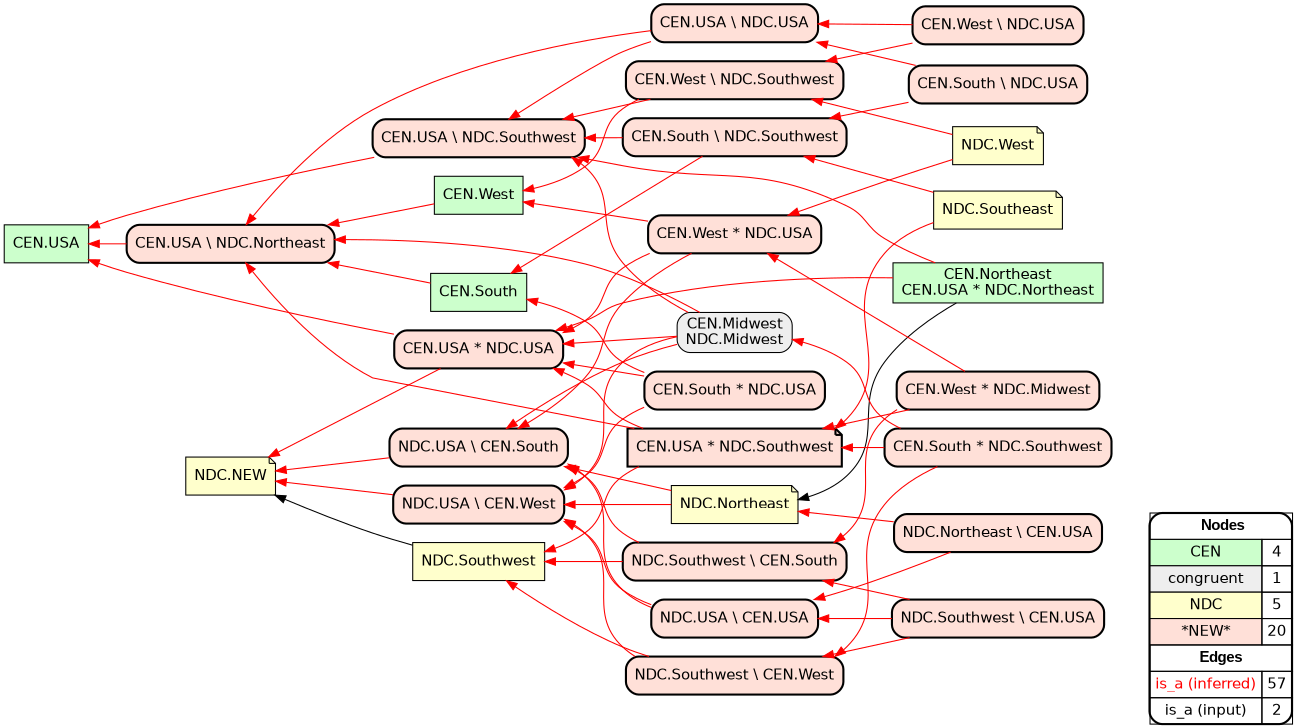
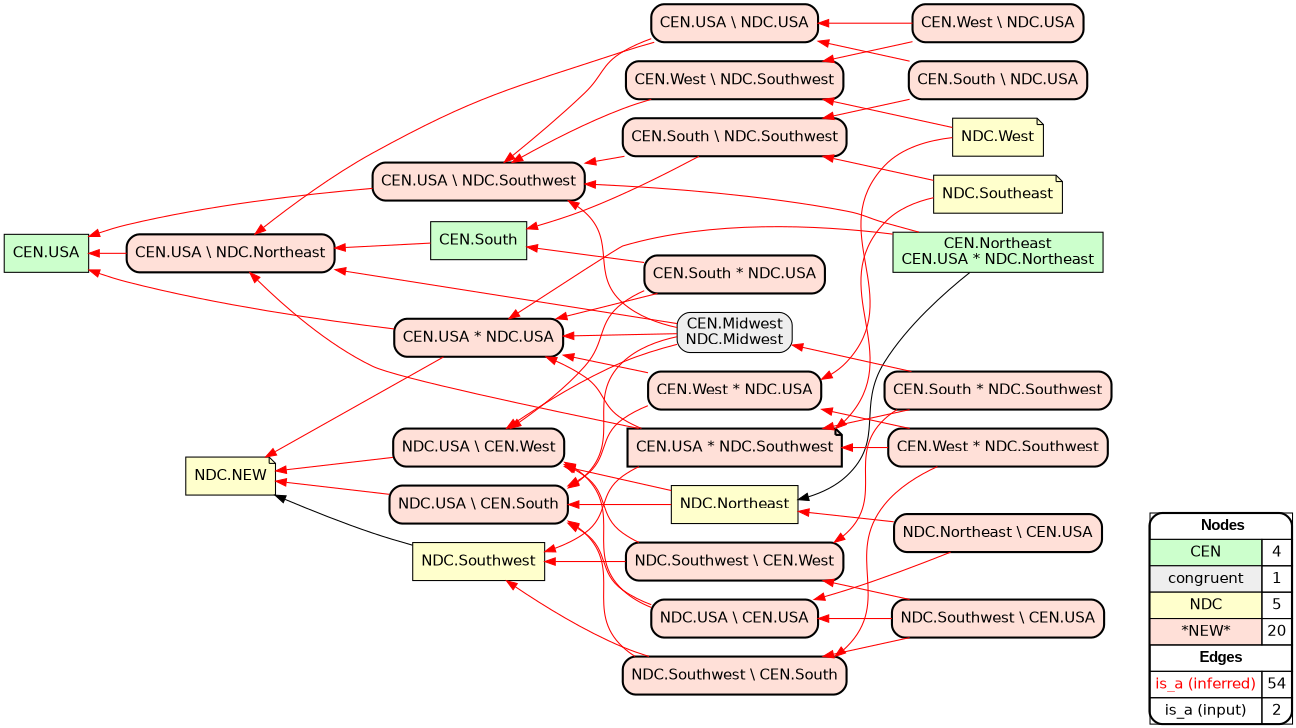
(479, 195) -> none
(998, 391) -> (998, 448)
(735, 505) -> (735, 505)
(1277, 684) -> (1277, 684)
